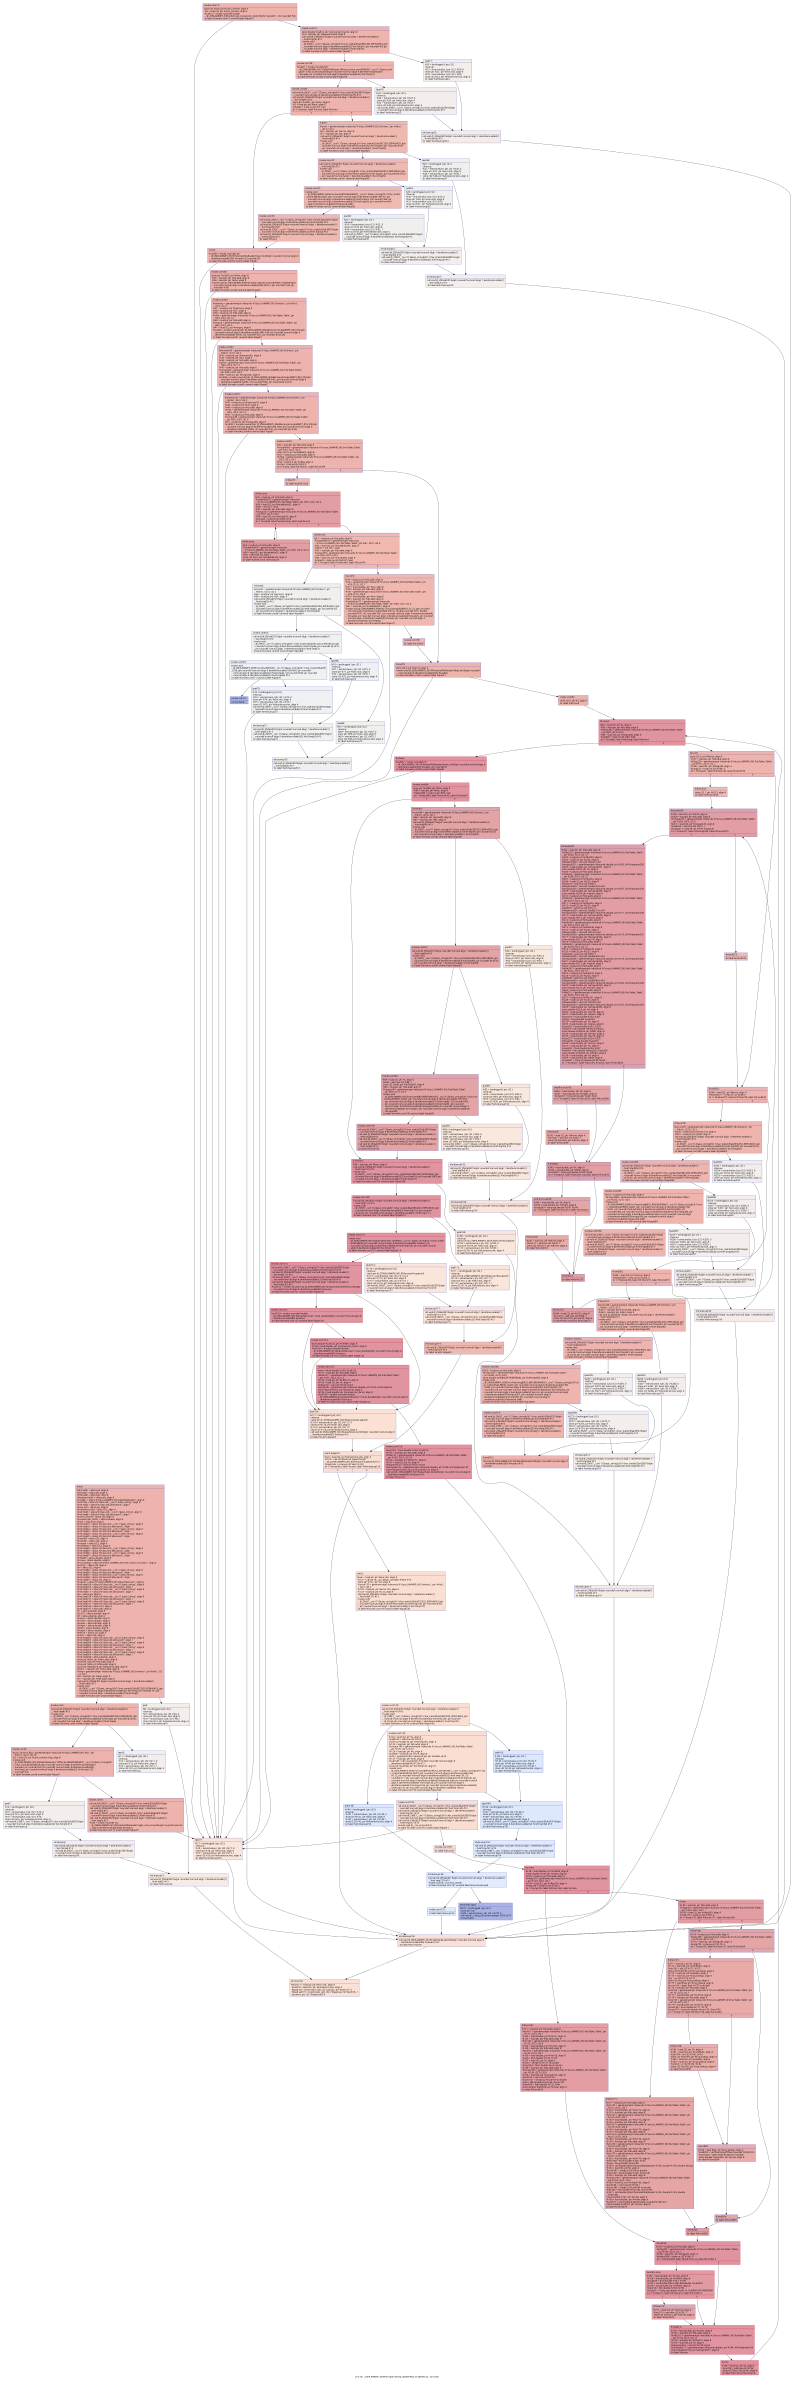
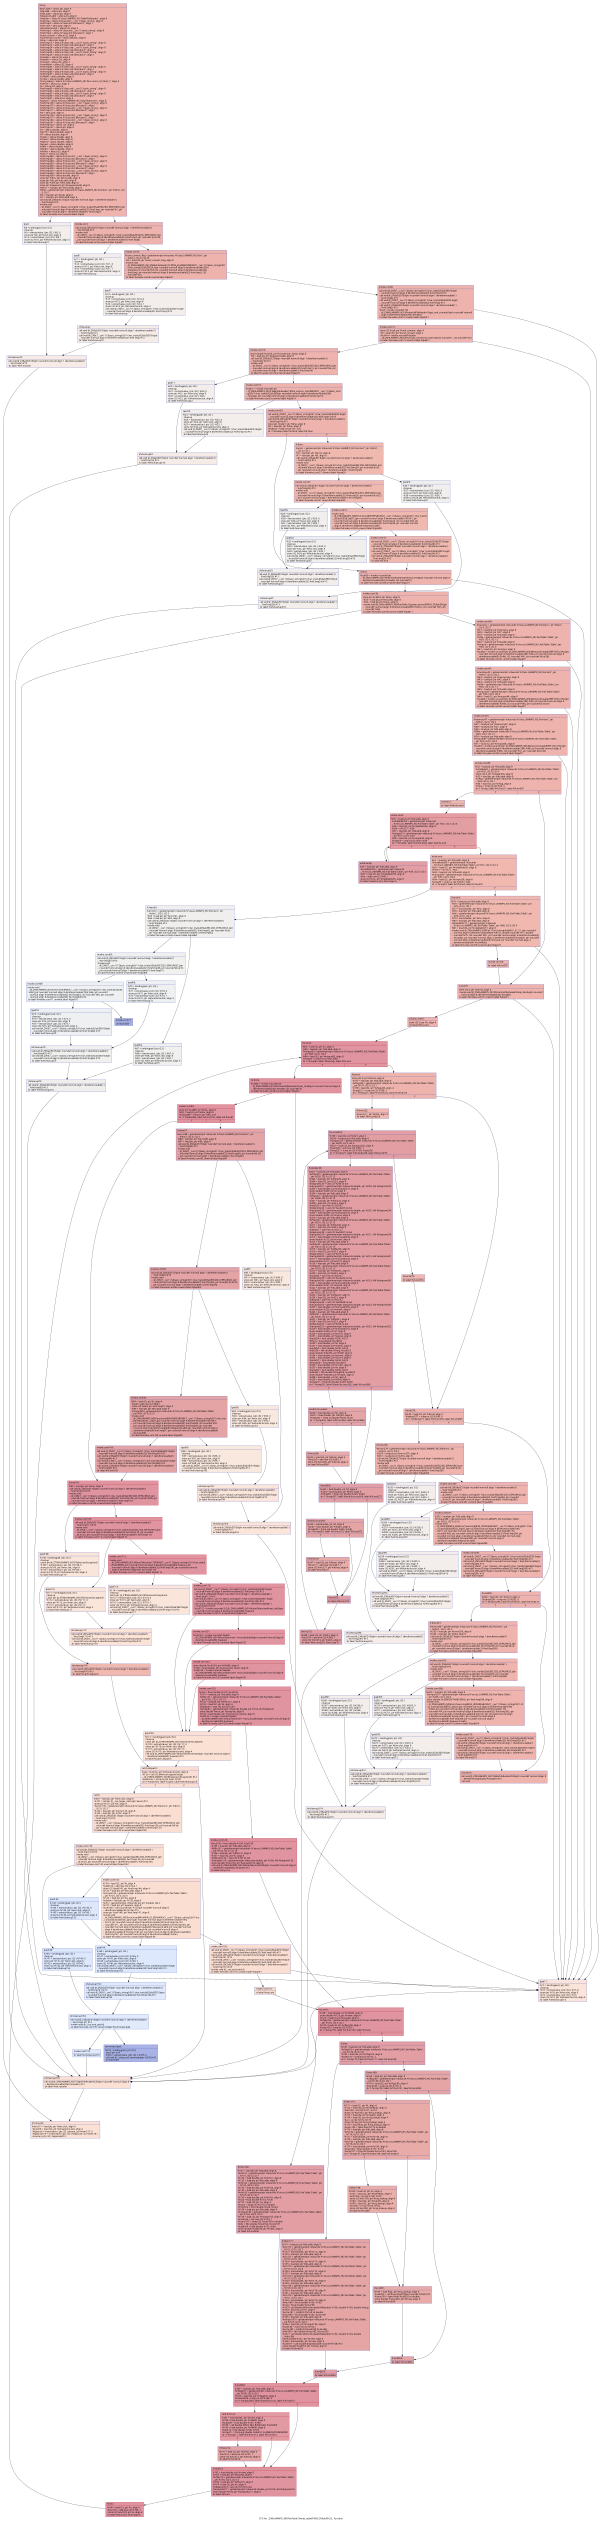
none -> (426, 321)
(247, 1378) -> (28, 1584)
(406, 1759) -> (122, 1905)
